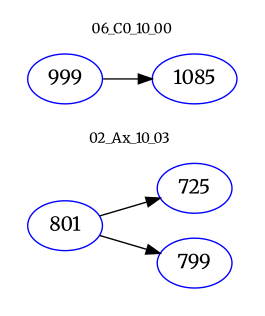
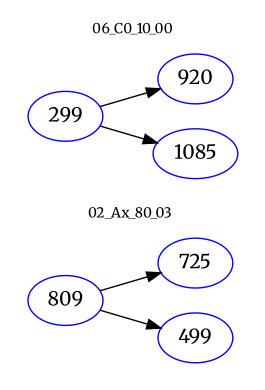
(65, 79) -> (65, 116)
none -> (195, 79)
(130, 139) -> (130, 214)
(65, 226) -> (65, 300)
(195, 263) -> (195, 338)
